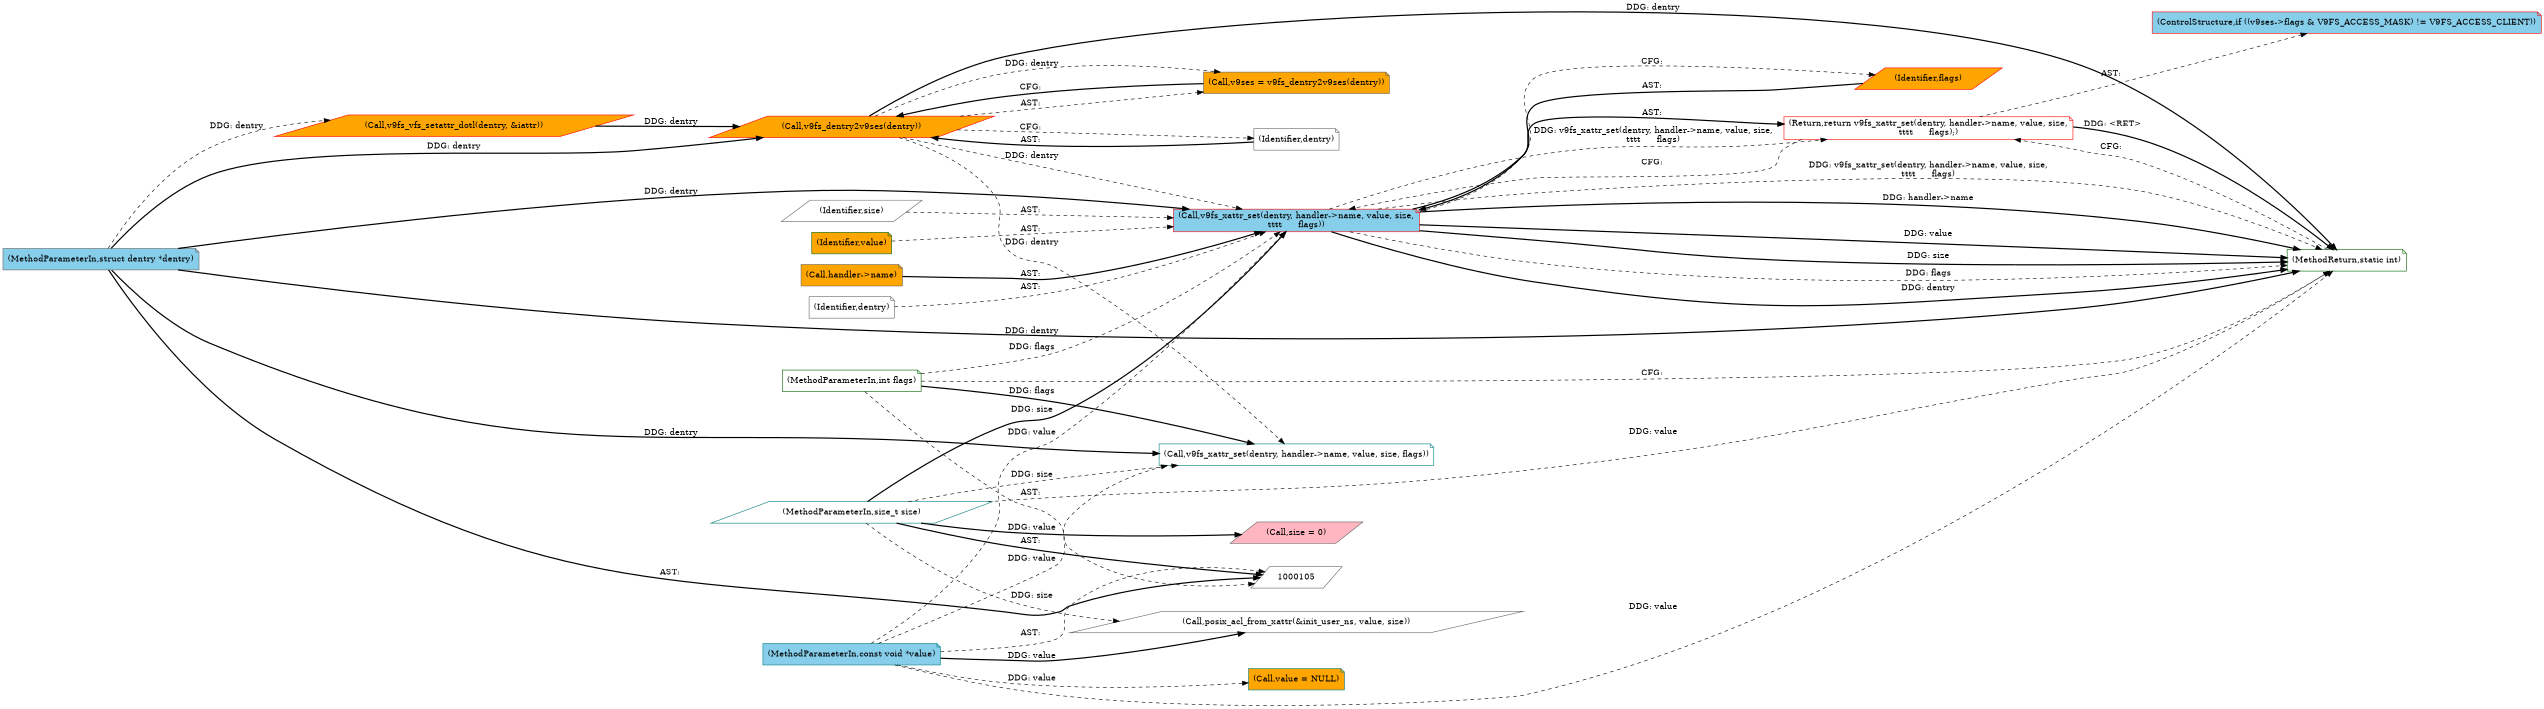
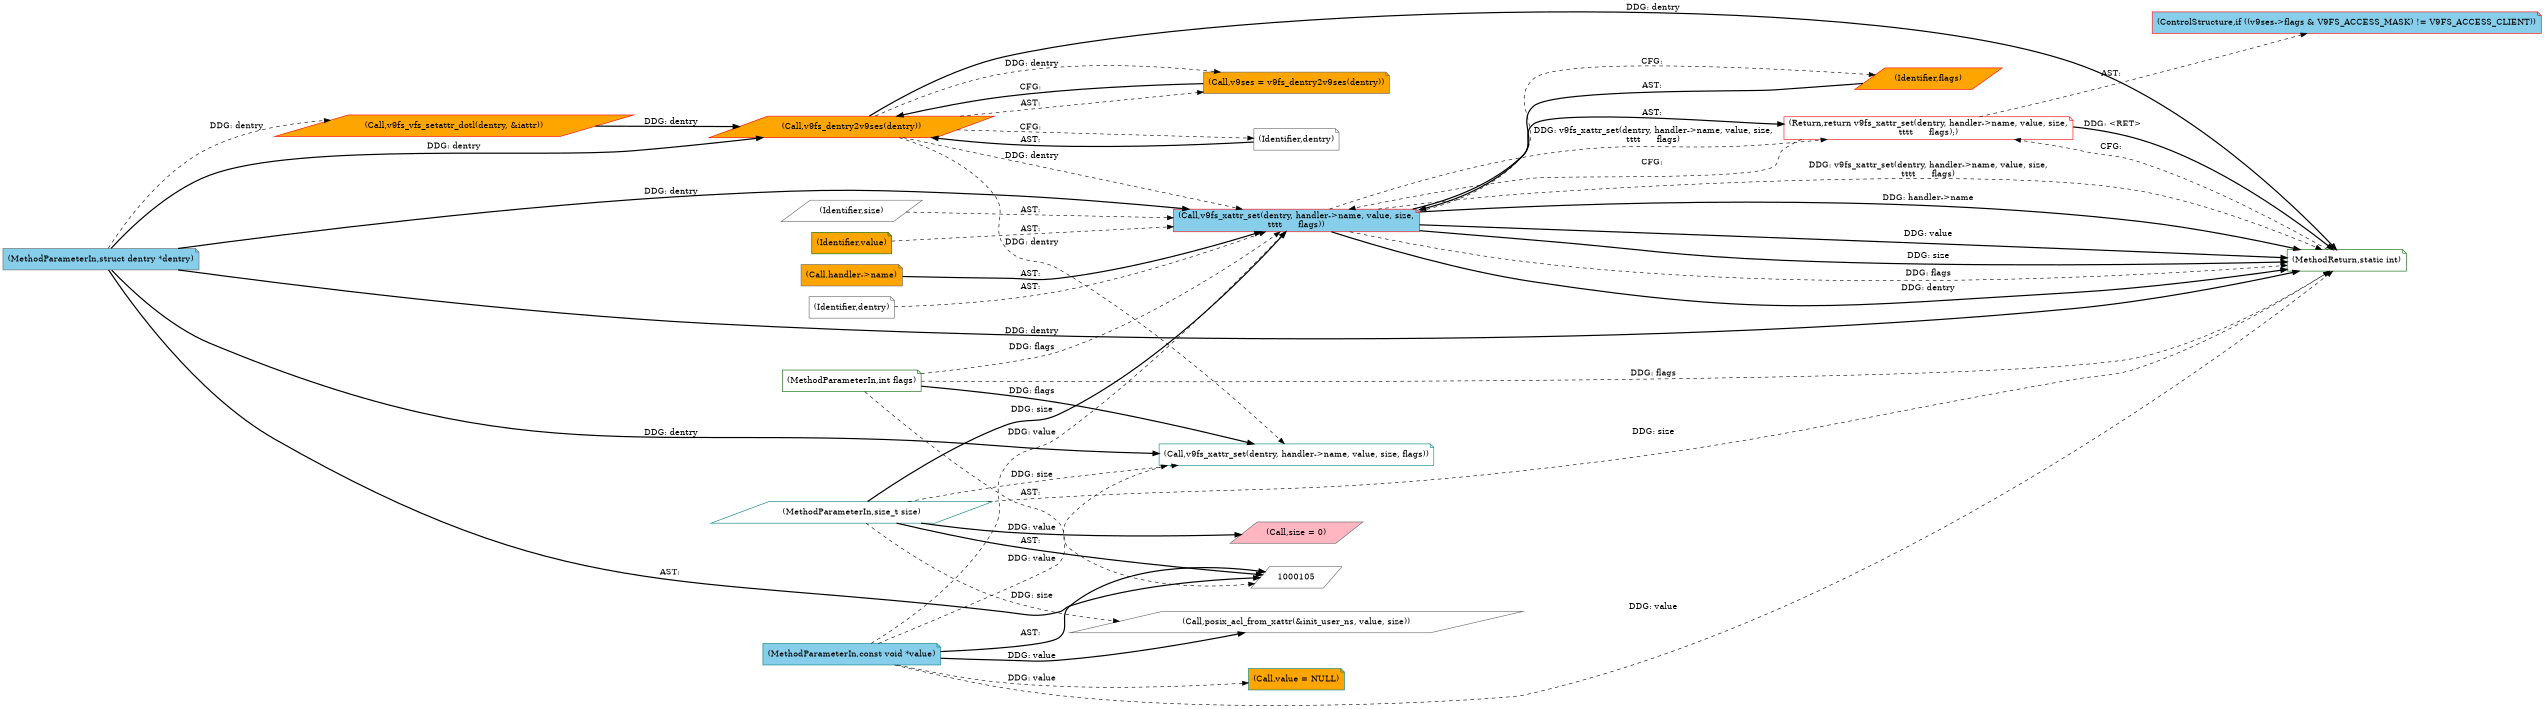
(1653, 373) -> (1653, 373)
(1653, 432) -> (1653, 432)
(1088, 594) -> (1088, 594)
